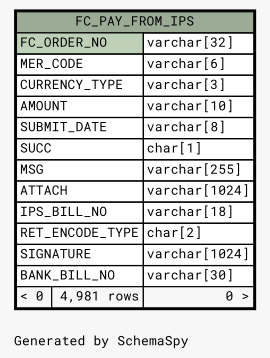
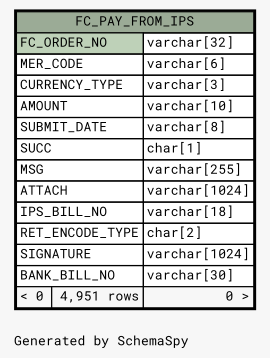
(100, 297) -> (100, 297)
